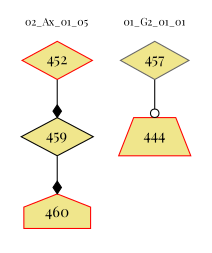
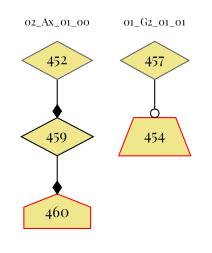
(57, 23) -> (57, 23)
(57, 60) -> (57, 60)
(155, 137) -> (155, 137)
